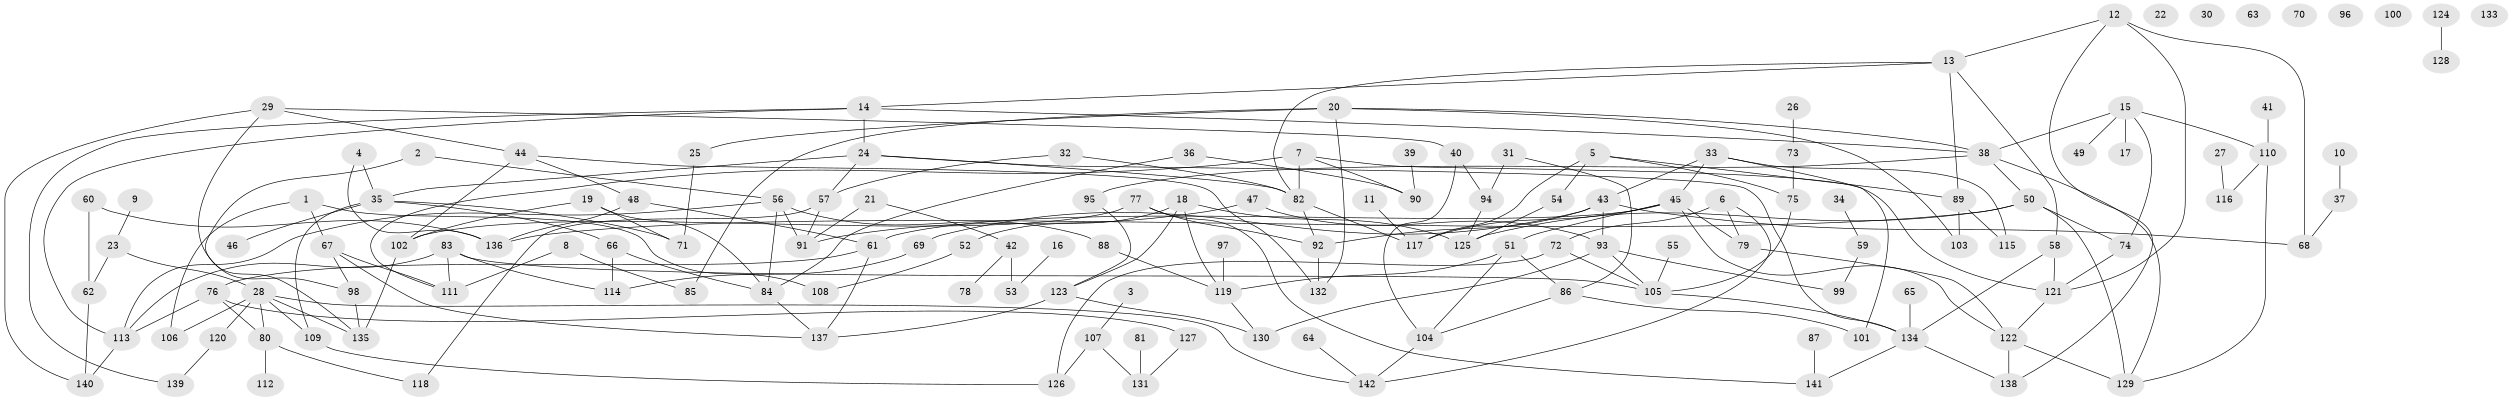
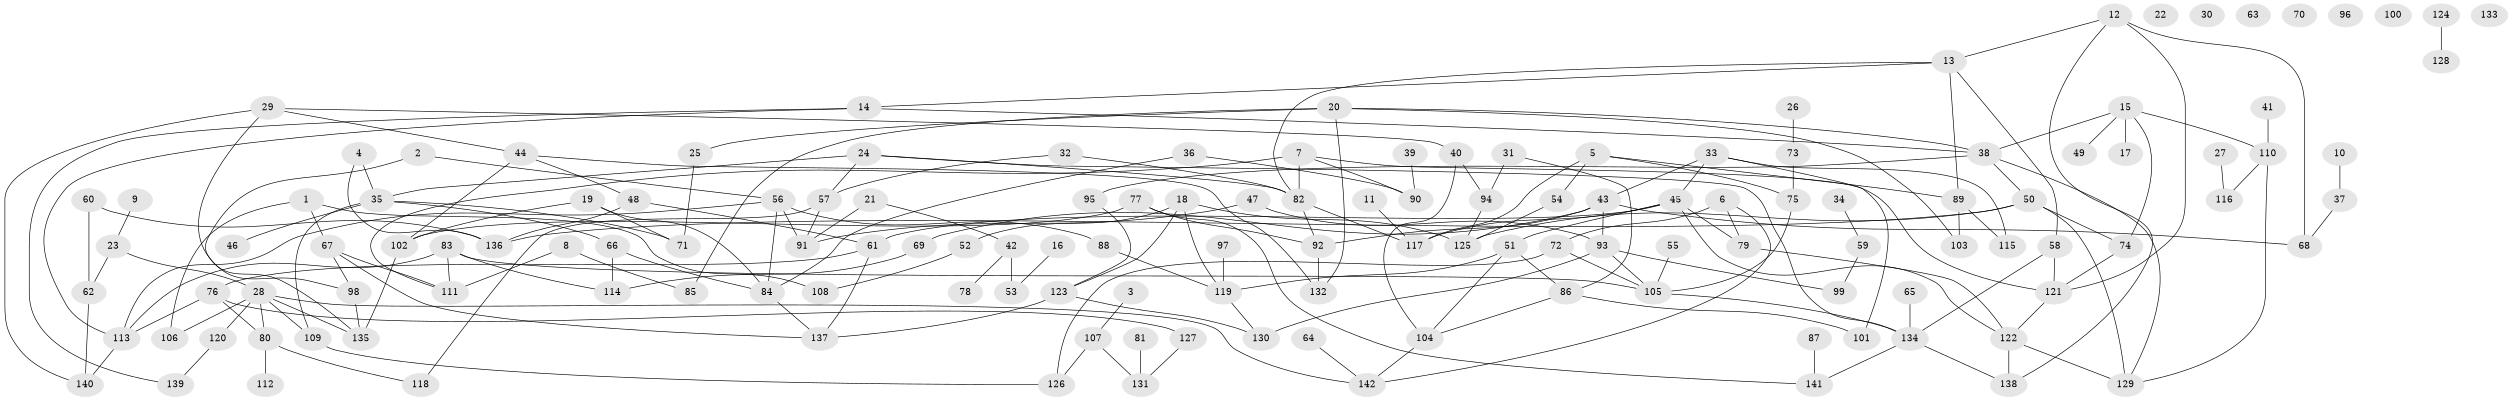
(864, 133) -> none
